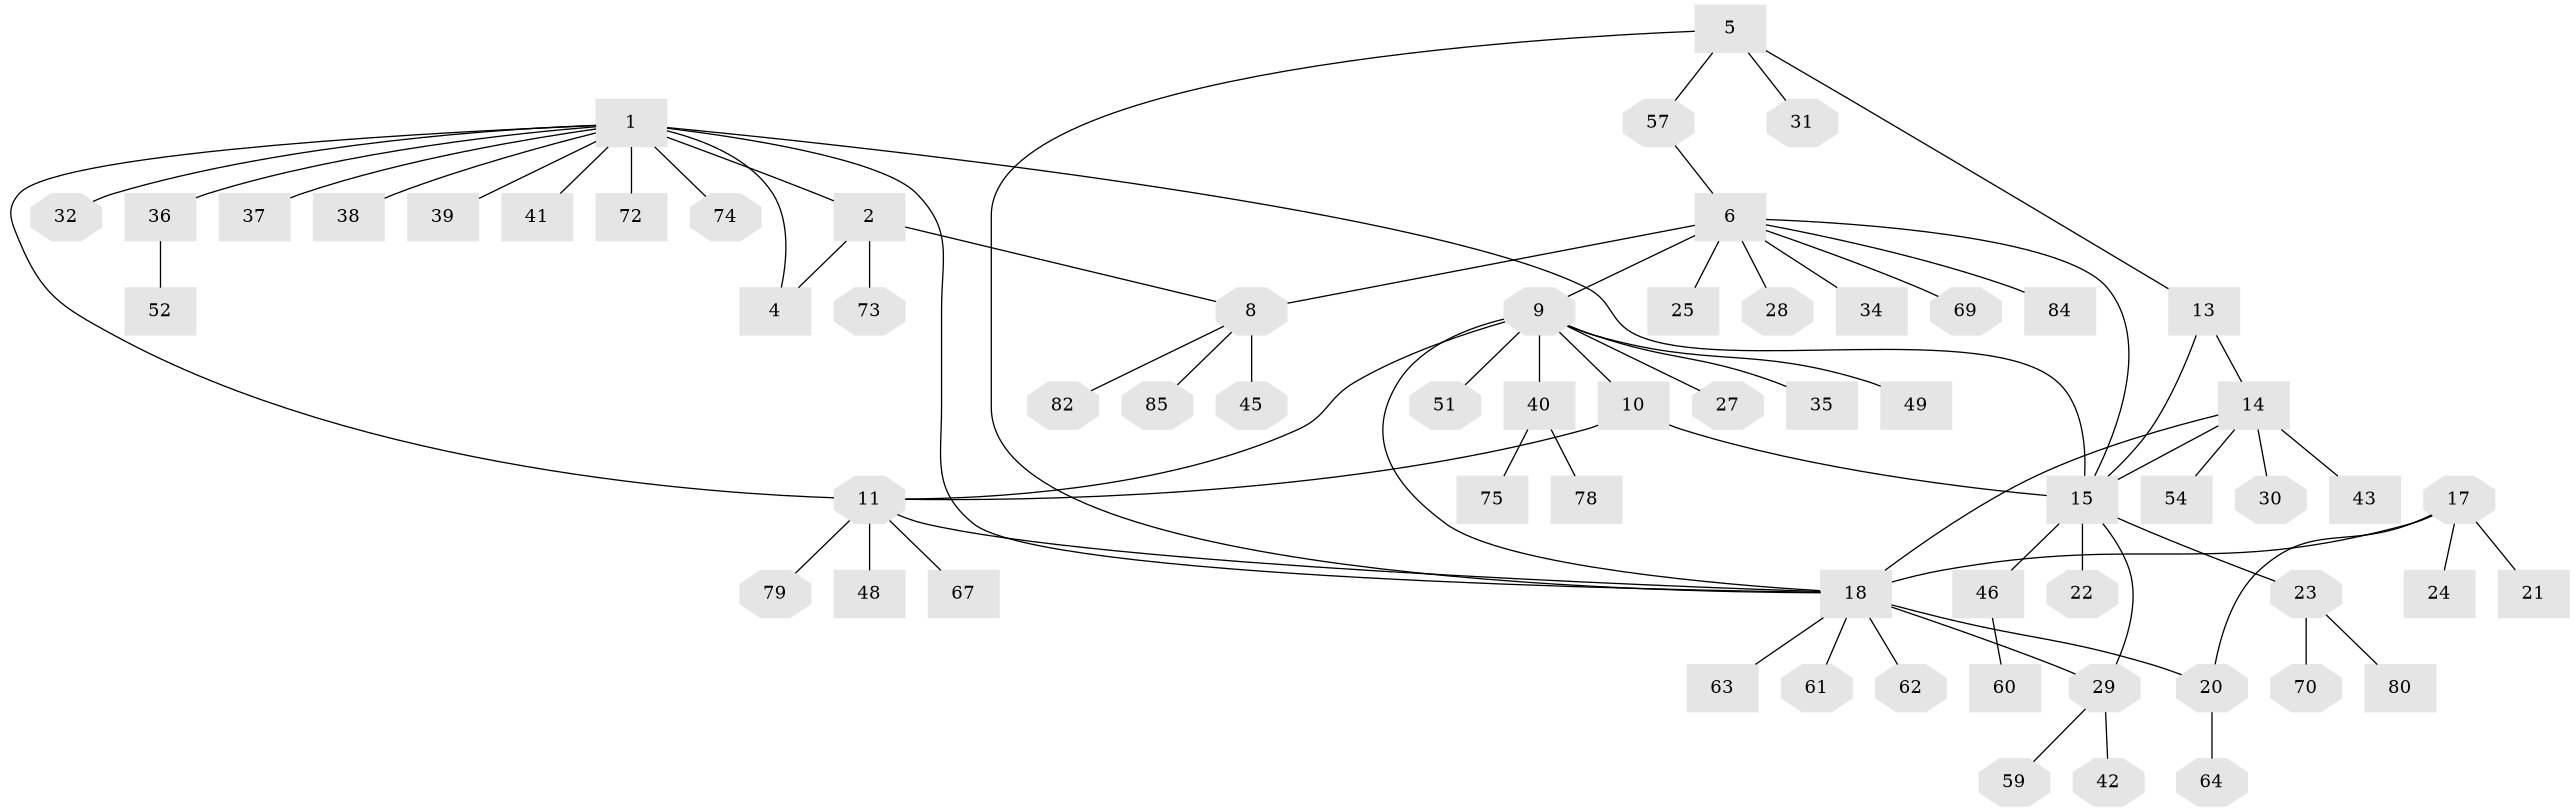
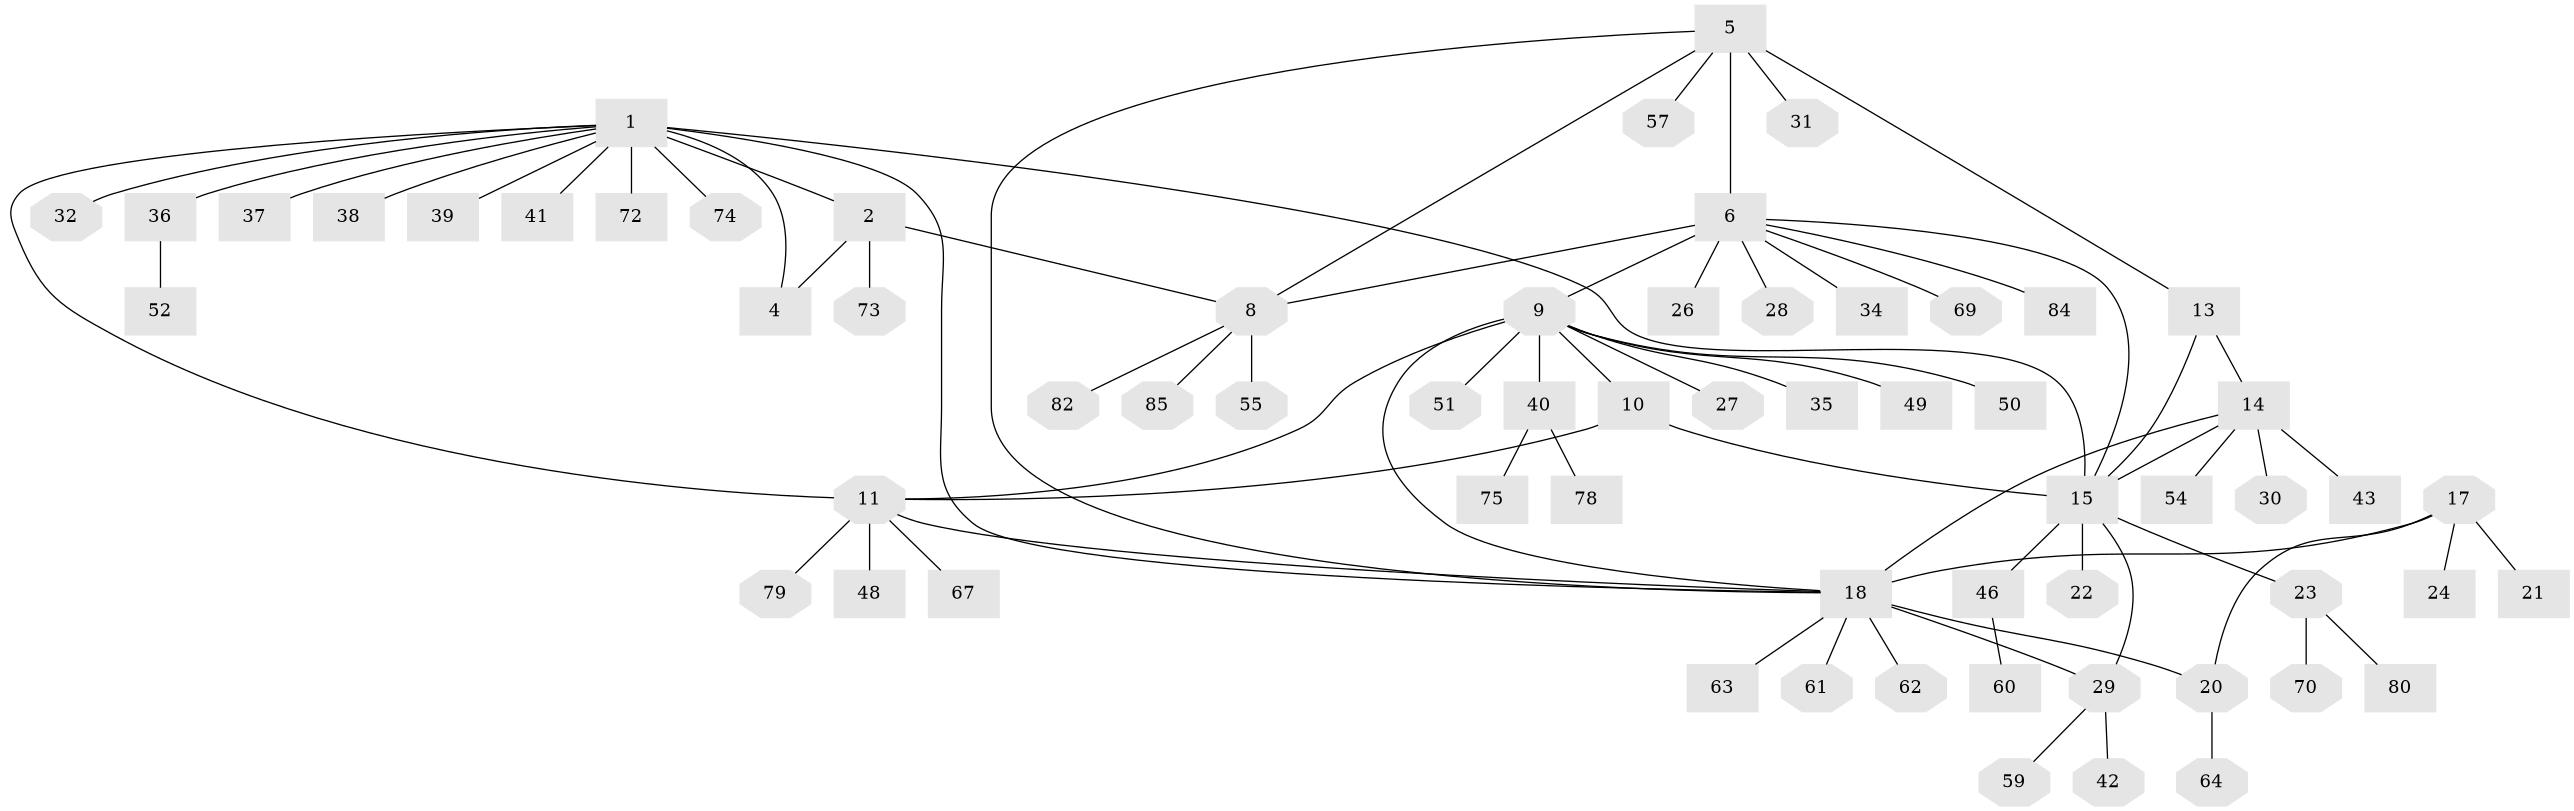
(1694, 169) -> (1731, 123)
none -> (1486, 173)
(1683, 311) -> (1683, 311)
(1252, 406) -> (1252, 406)
none -> (2011, 406)
